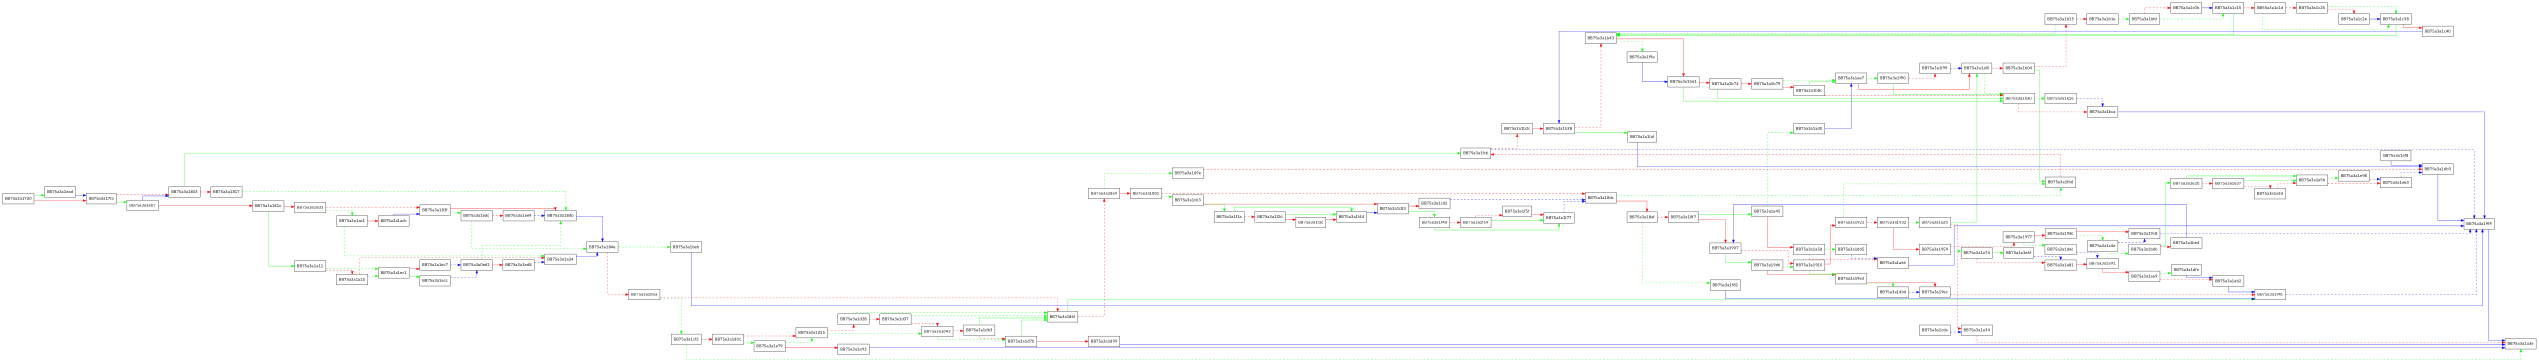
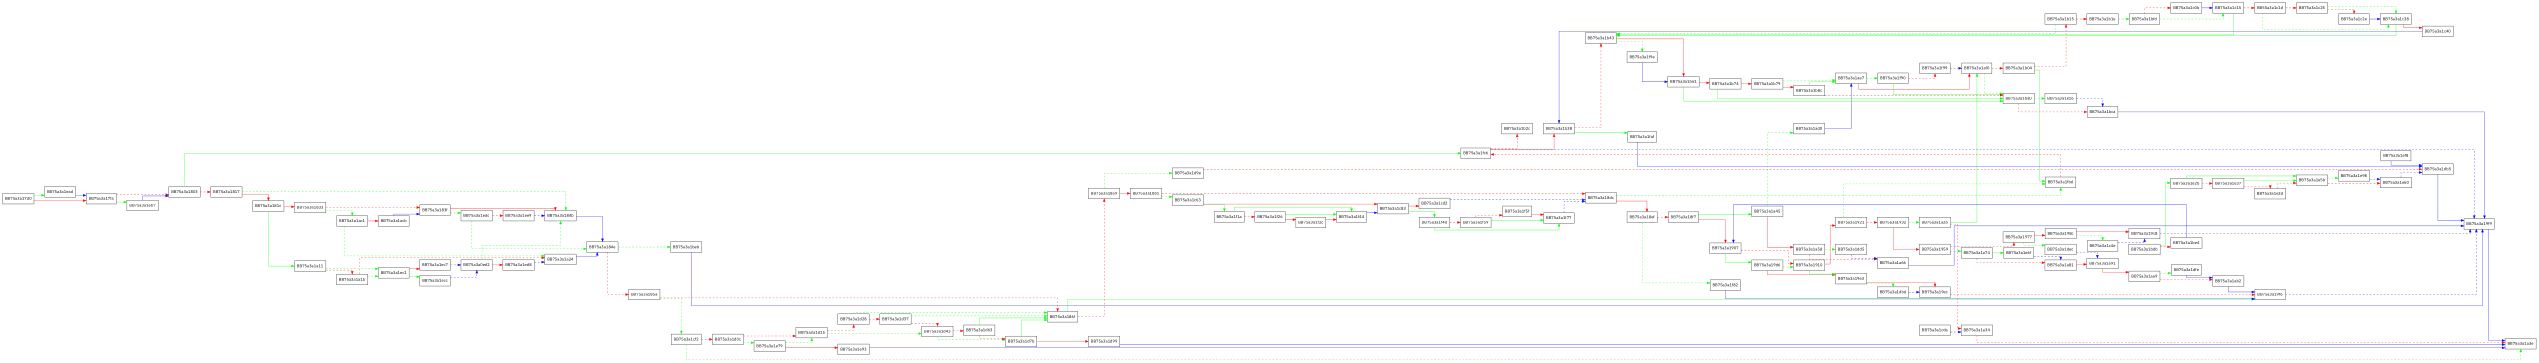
(1536, 129) -> (1529, 149)
(204, 206) -> (257, 194)
(2114, 253) -> none
